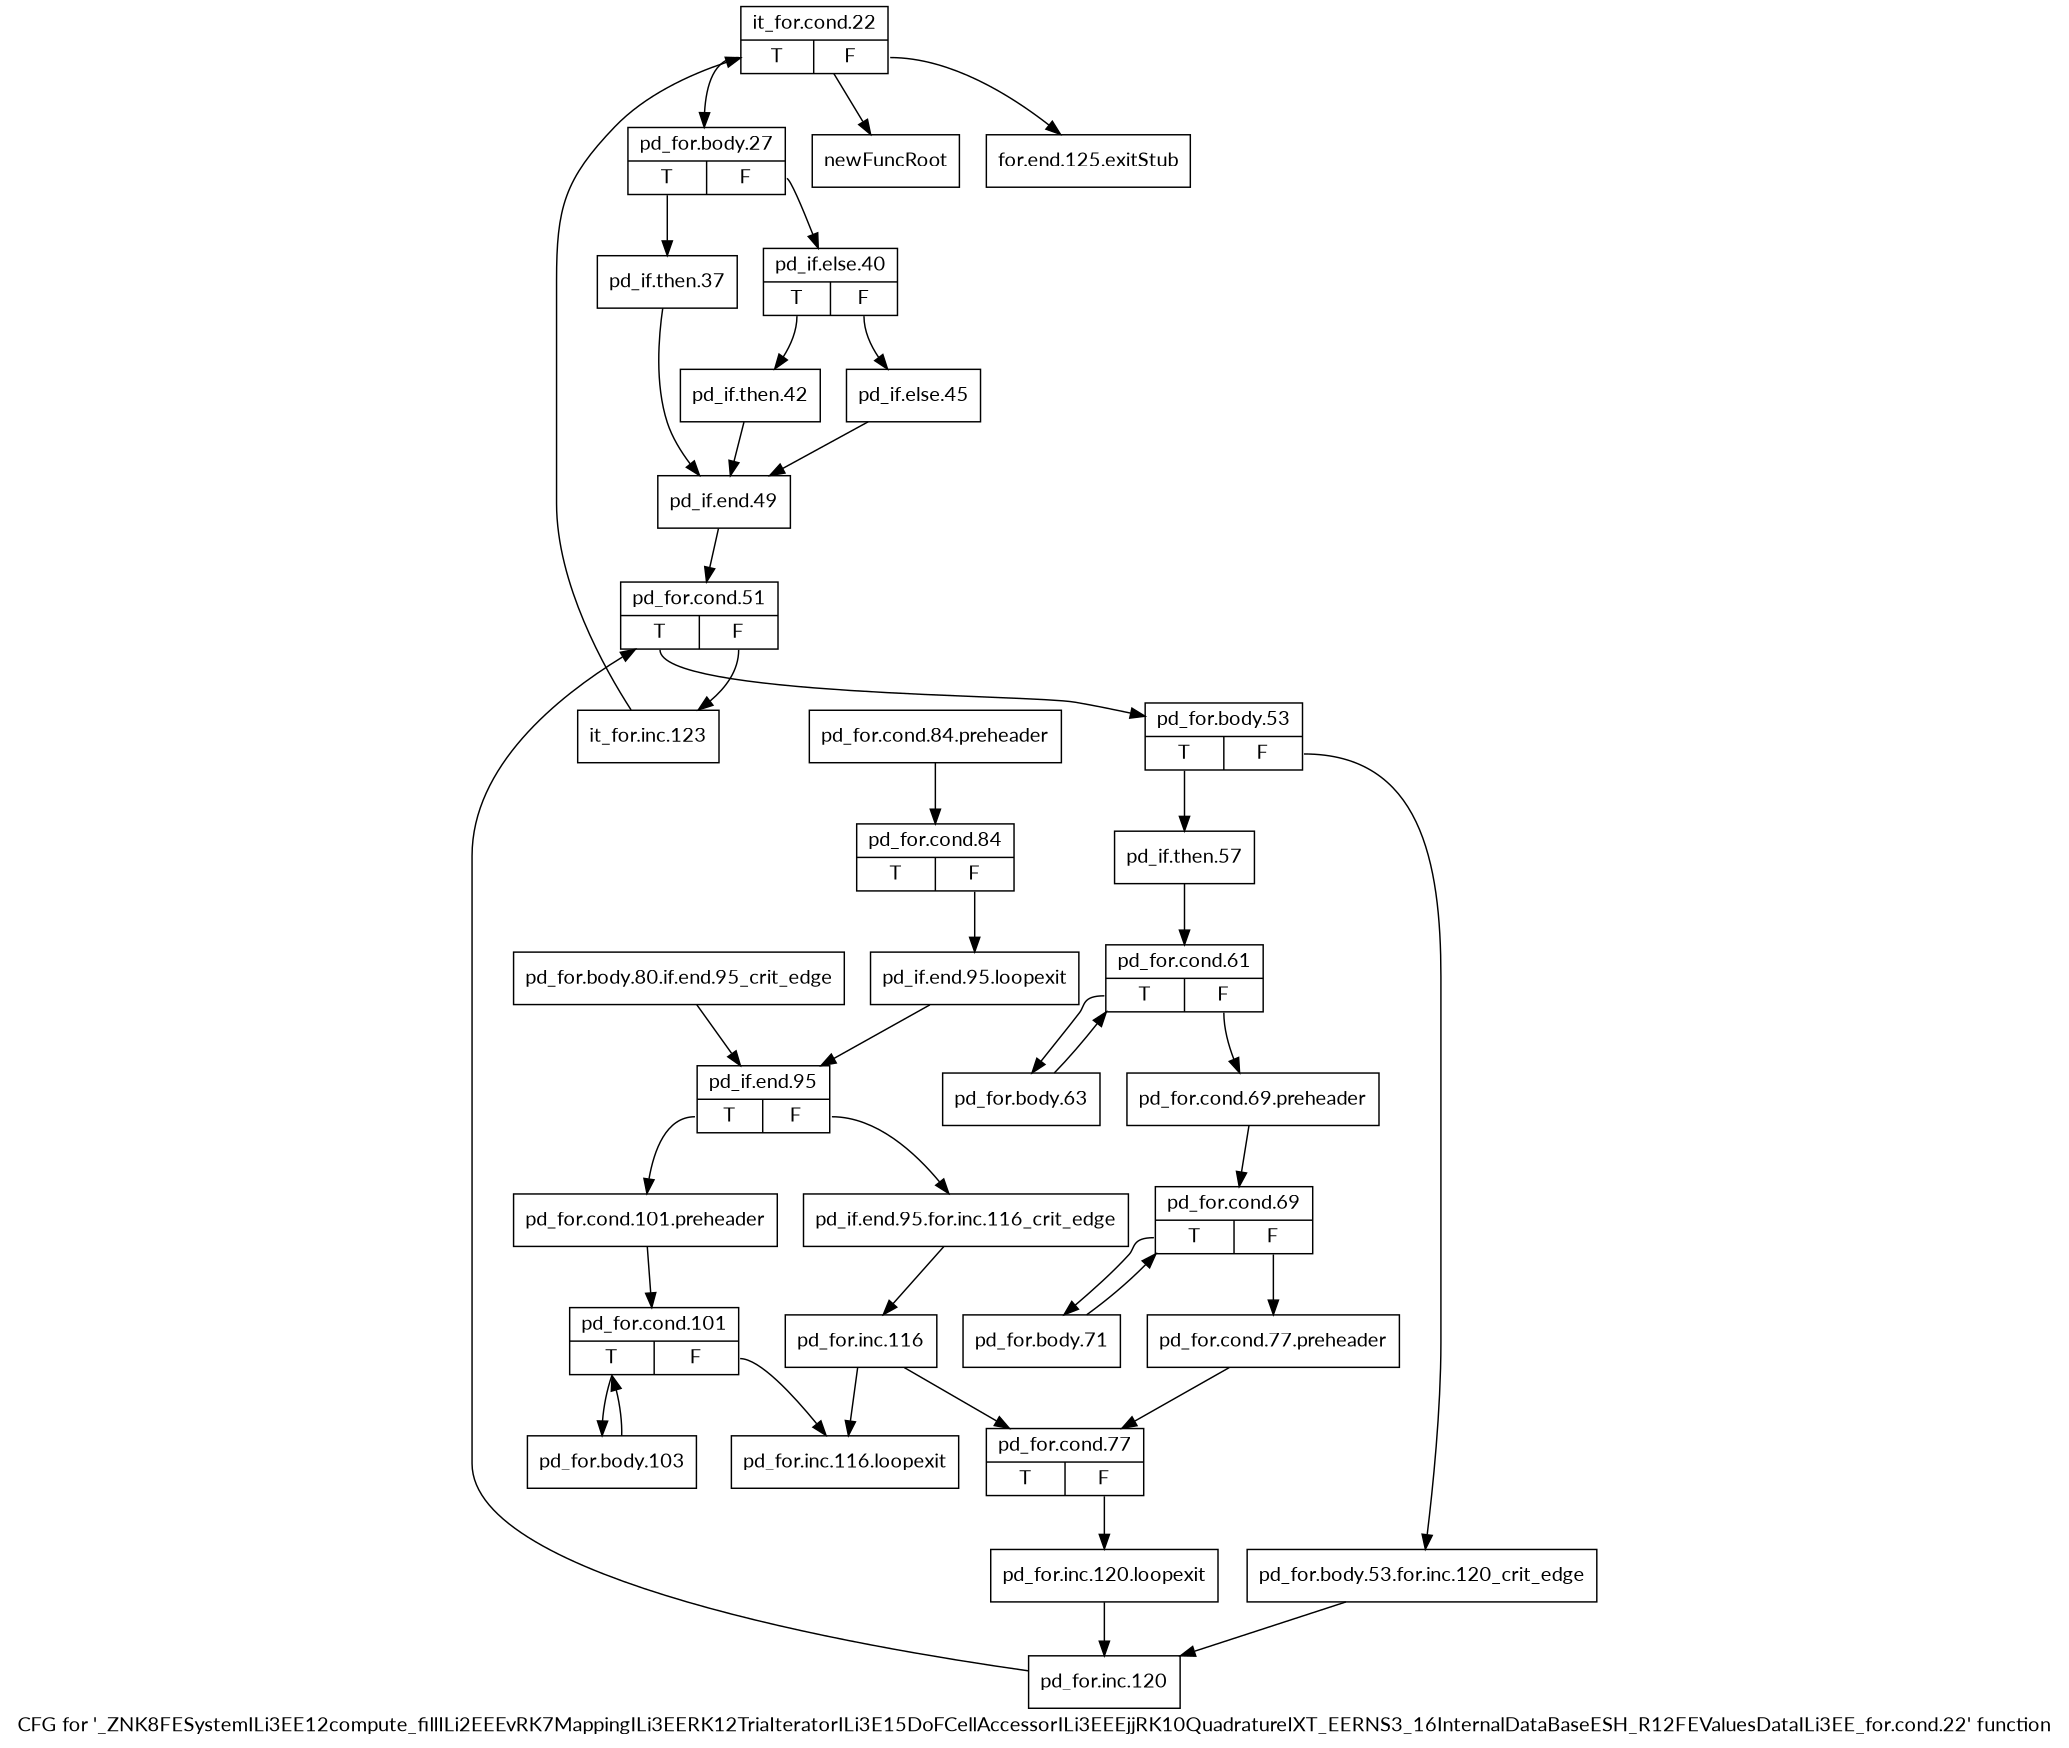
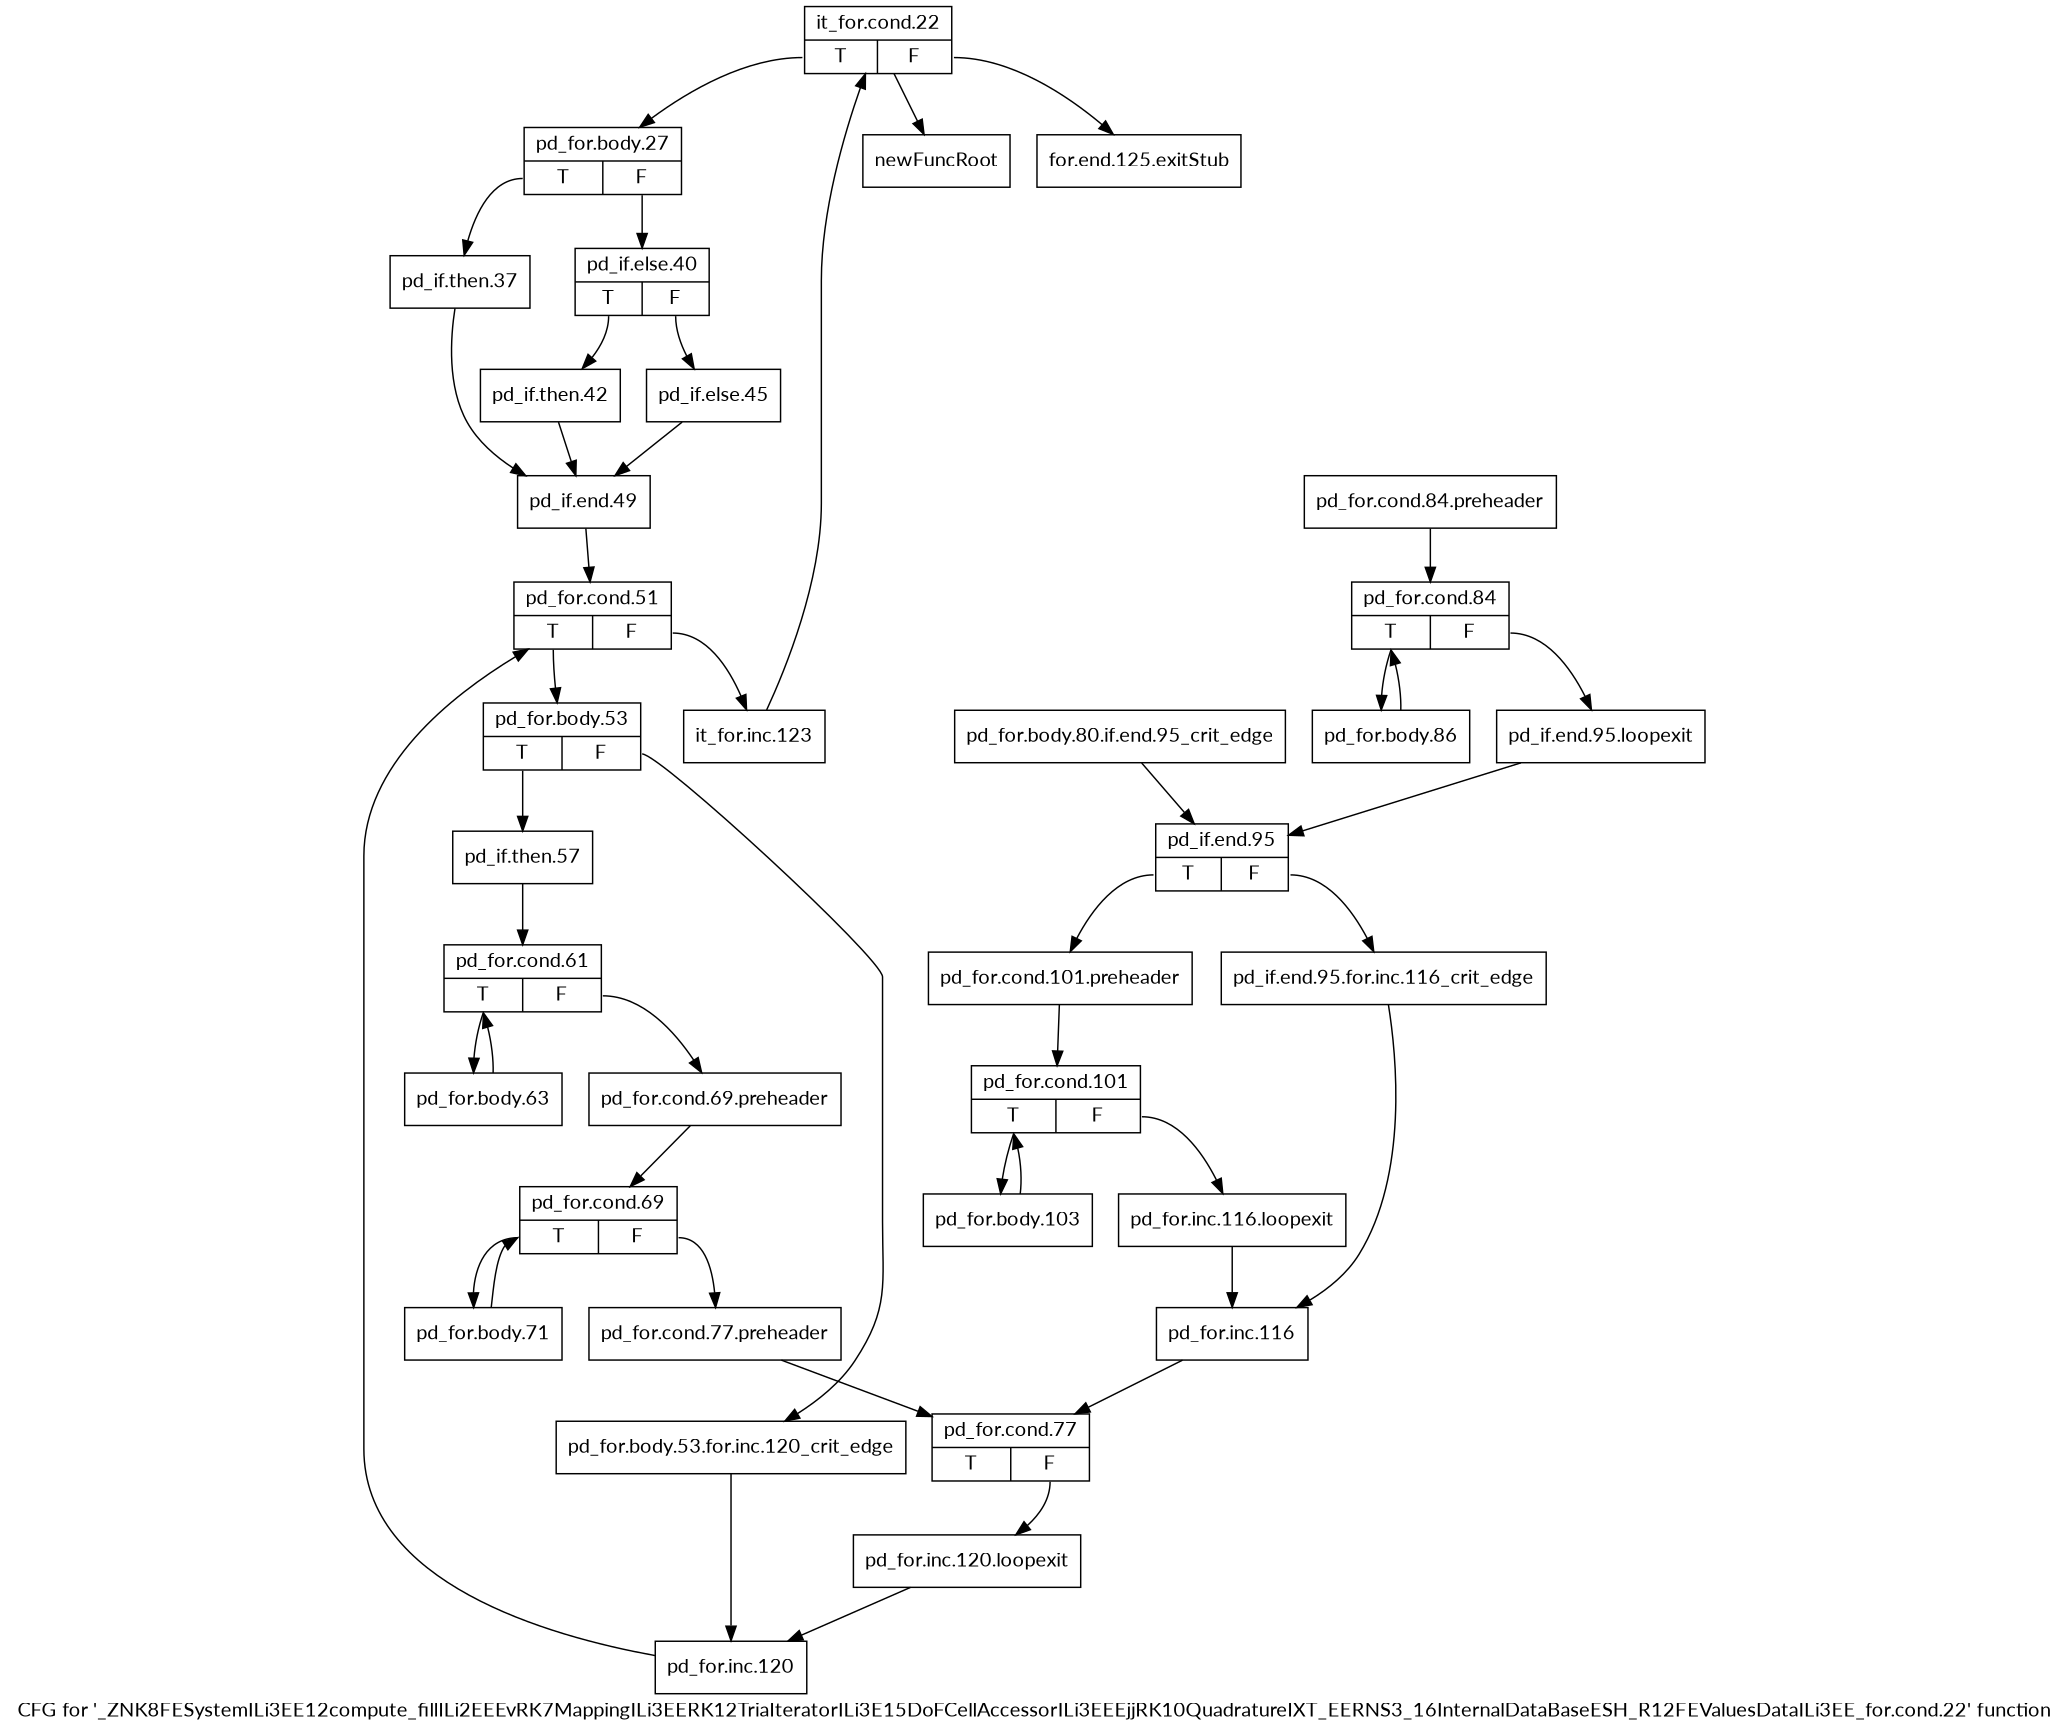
none -> (1391, 736)
(854, 1394) -> (1232, 1270)
